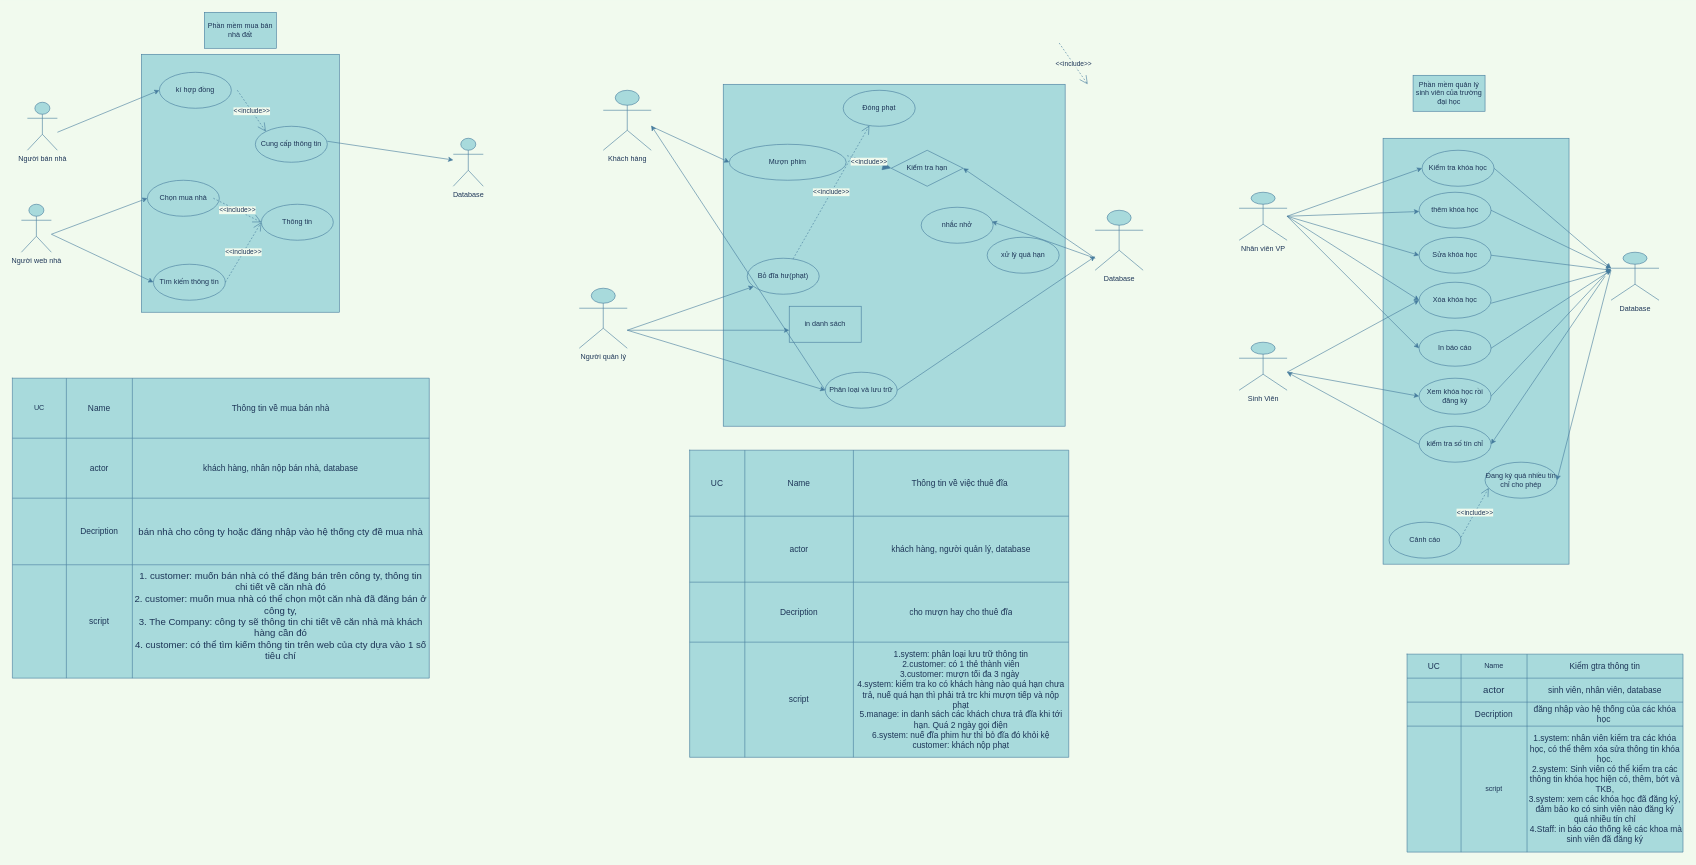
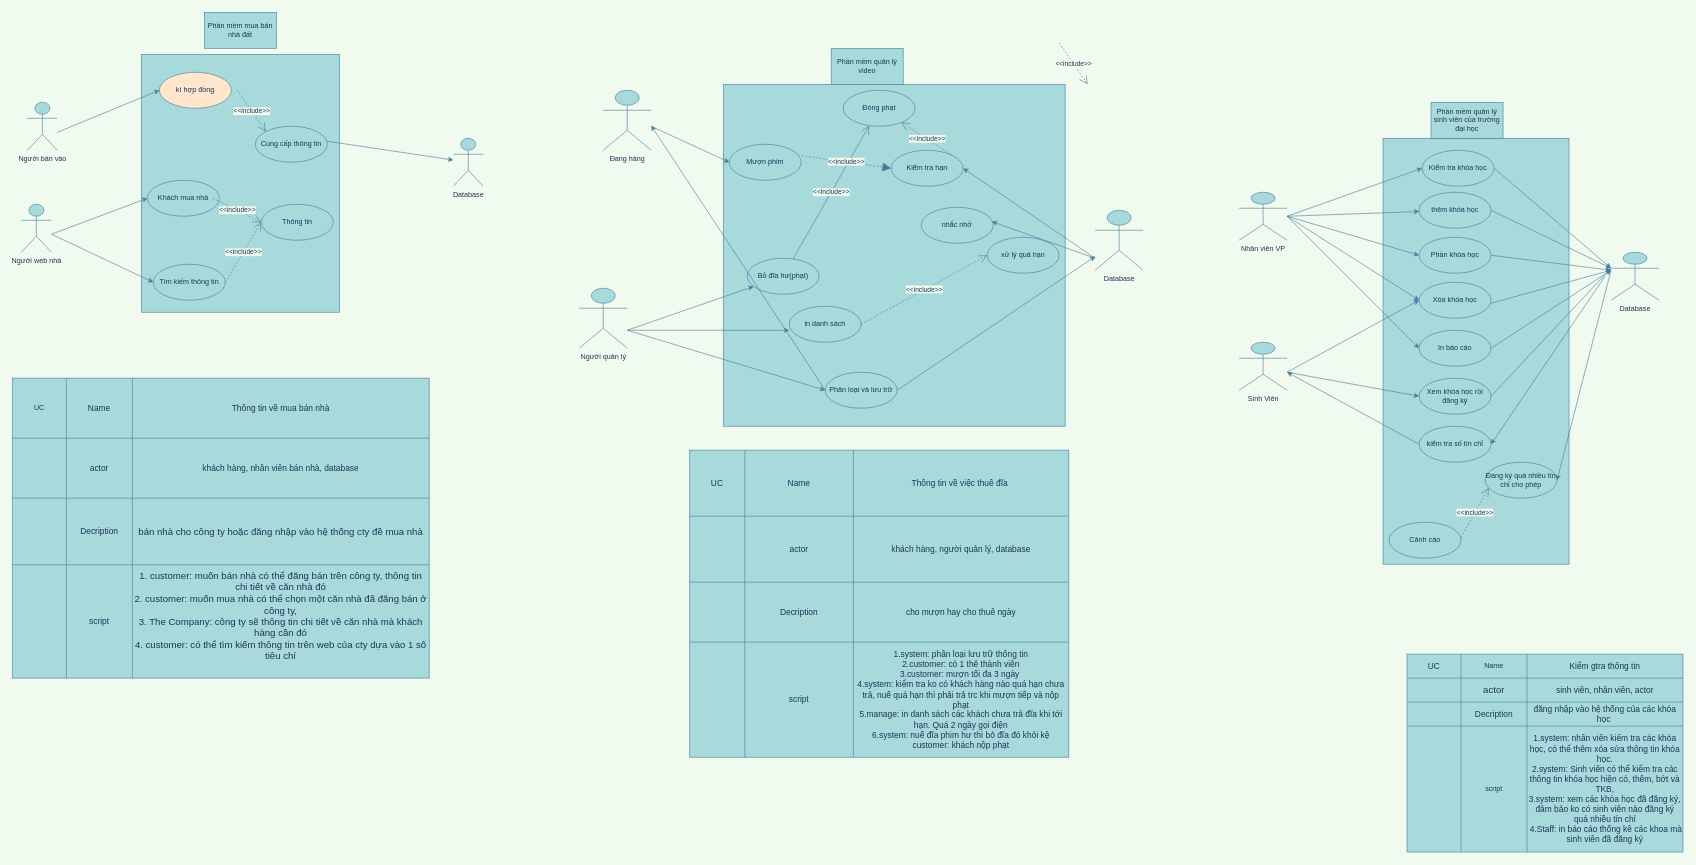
none -> (867, 66)
(195, 90) -> (195, 90)
(1449, 93) -> (1467, 120)
none -> (919, 134)
(43, 159) -> (43, 159)
(628, 159) -> (628, 159)
(788, 162) -> (765, 162)
(847, 164) -> (847, 164)
(927, 168) -> (927, 168)
(183, 198) -> (183, 198)
(1455, 255) -> (1455, 255)
none -> (924, 290)
(825, 324) -> (825, 324)
(281, 468) -> (281, 468)
(961, 612) -> (961, 612)
(1605, 690) -> (1605, 690)
